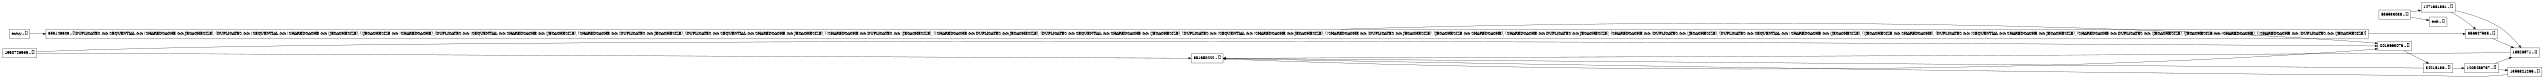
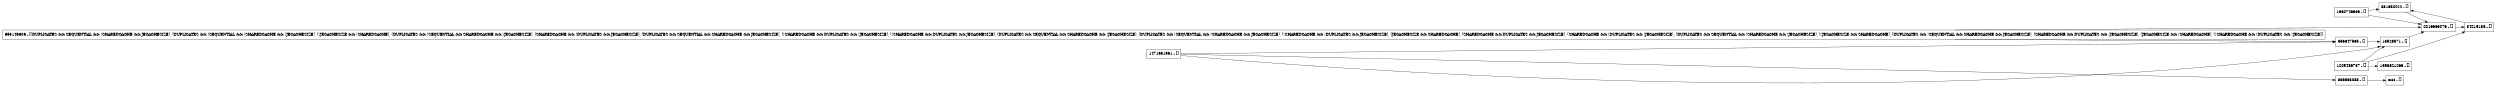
(2415, 11) -> (1757, 67)
(20, 34) -> none
(1868, 56) -> (2415, 35)
(2457, 68) -> (2416, 48)
(1899, 70) -> none
